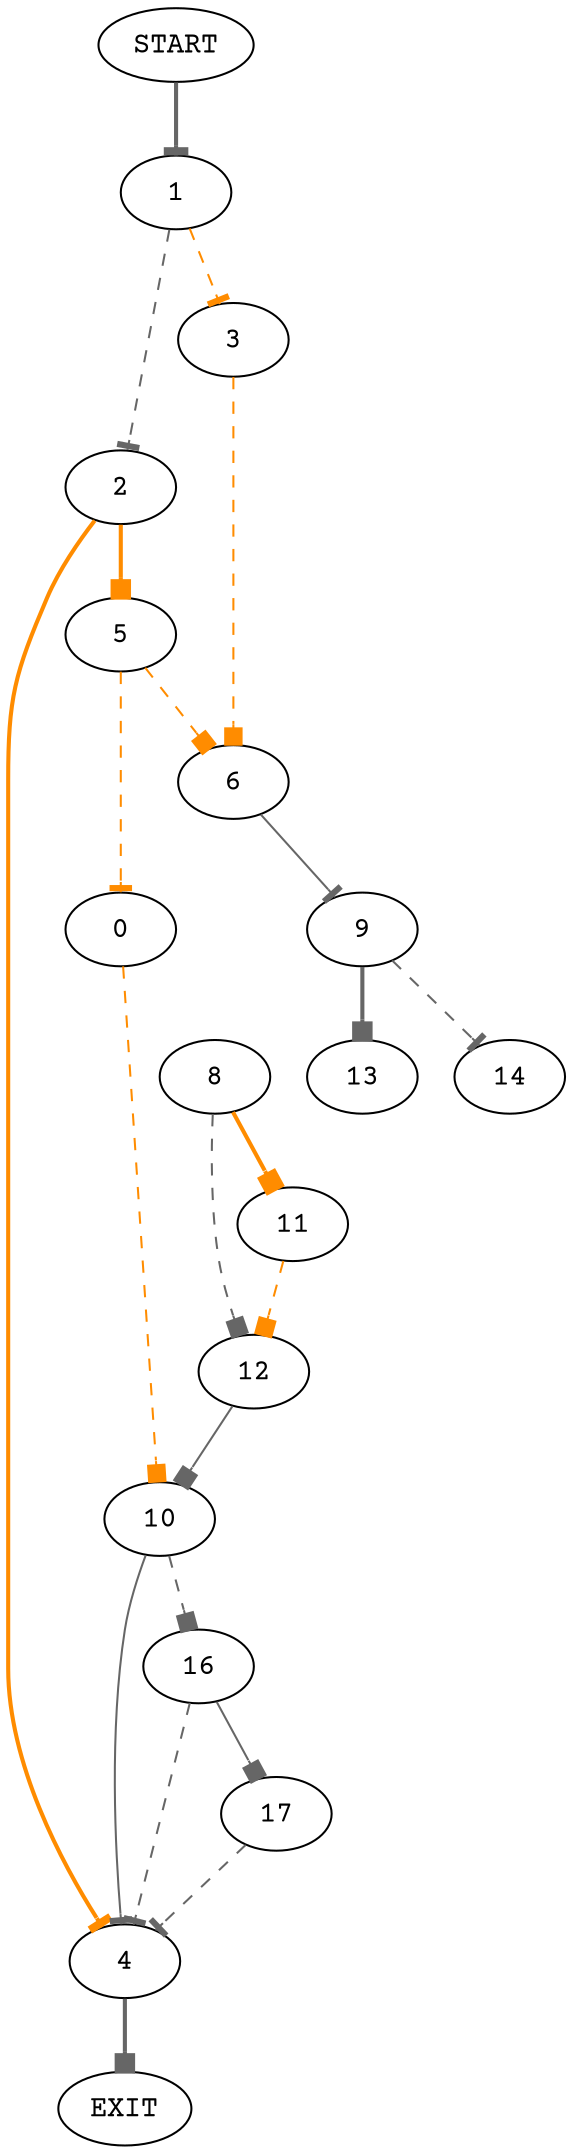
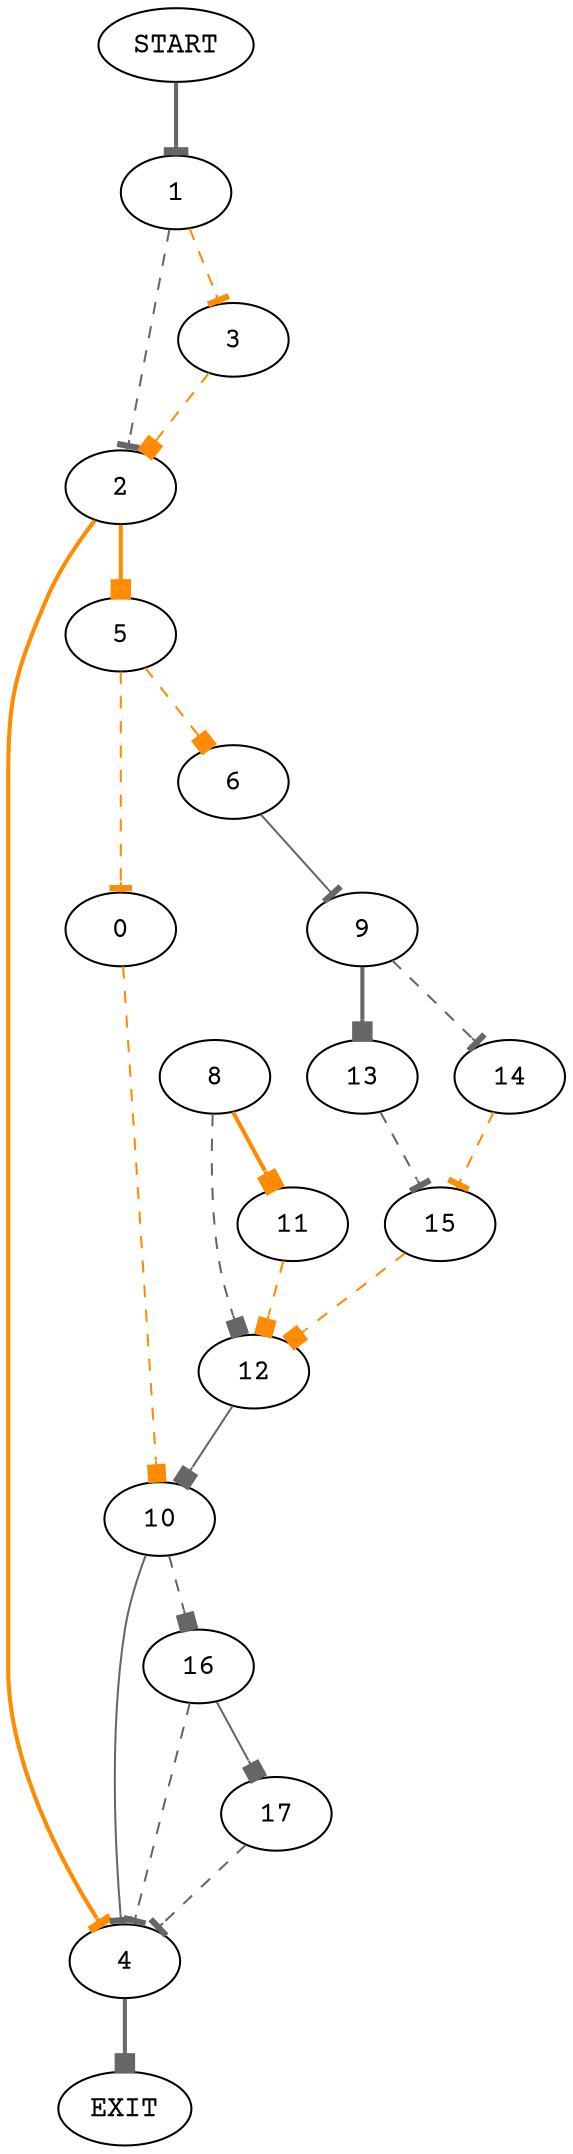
(233, 550) -> (183, 405)
none -> (440, 1224)
